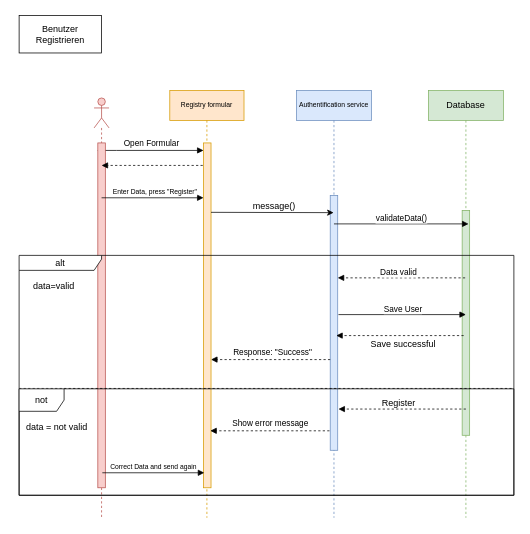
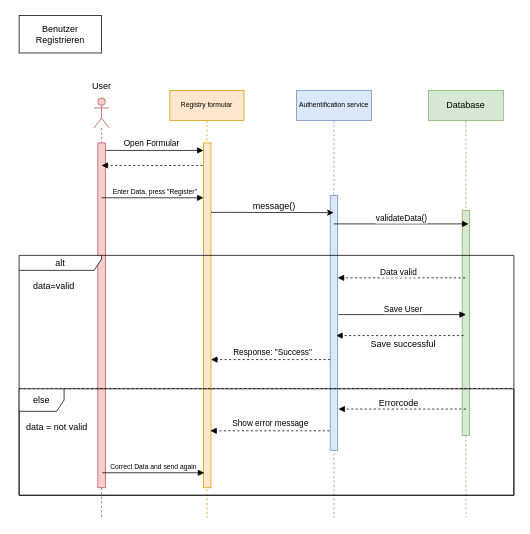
none -> (102, 87)
(42, 400) -> (42, 400)
(399, 403) -> (399, 403)
